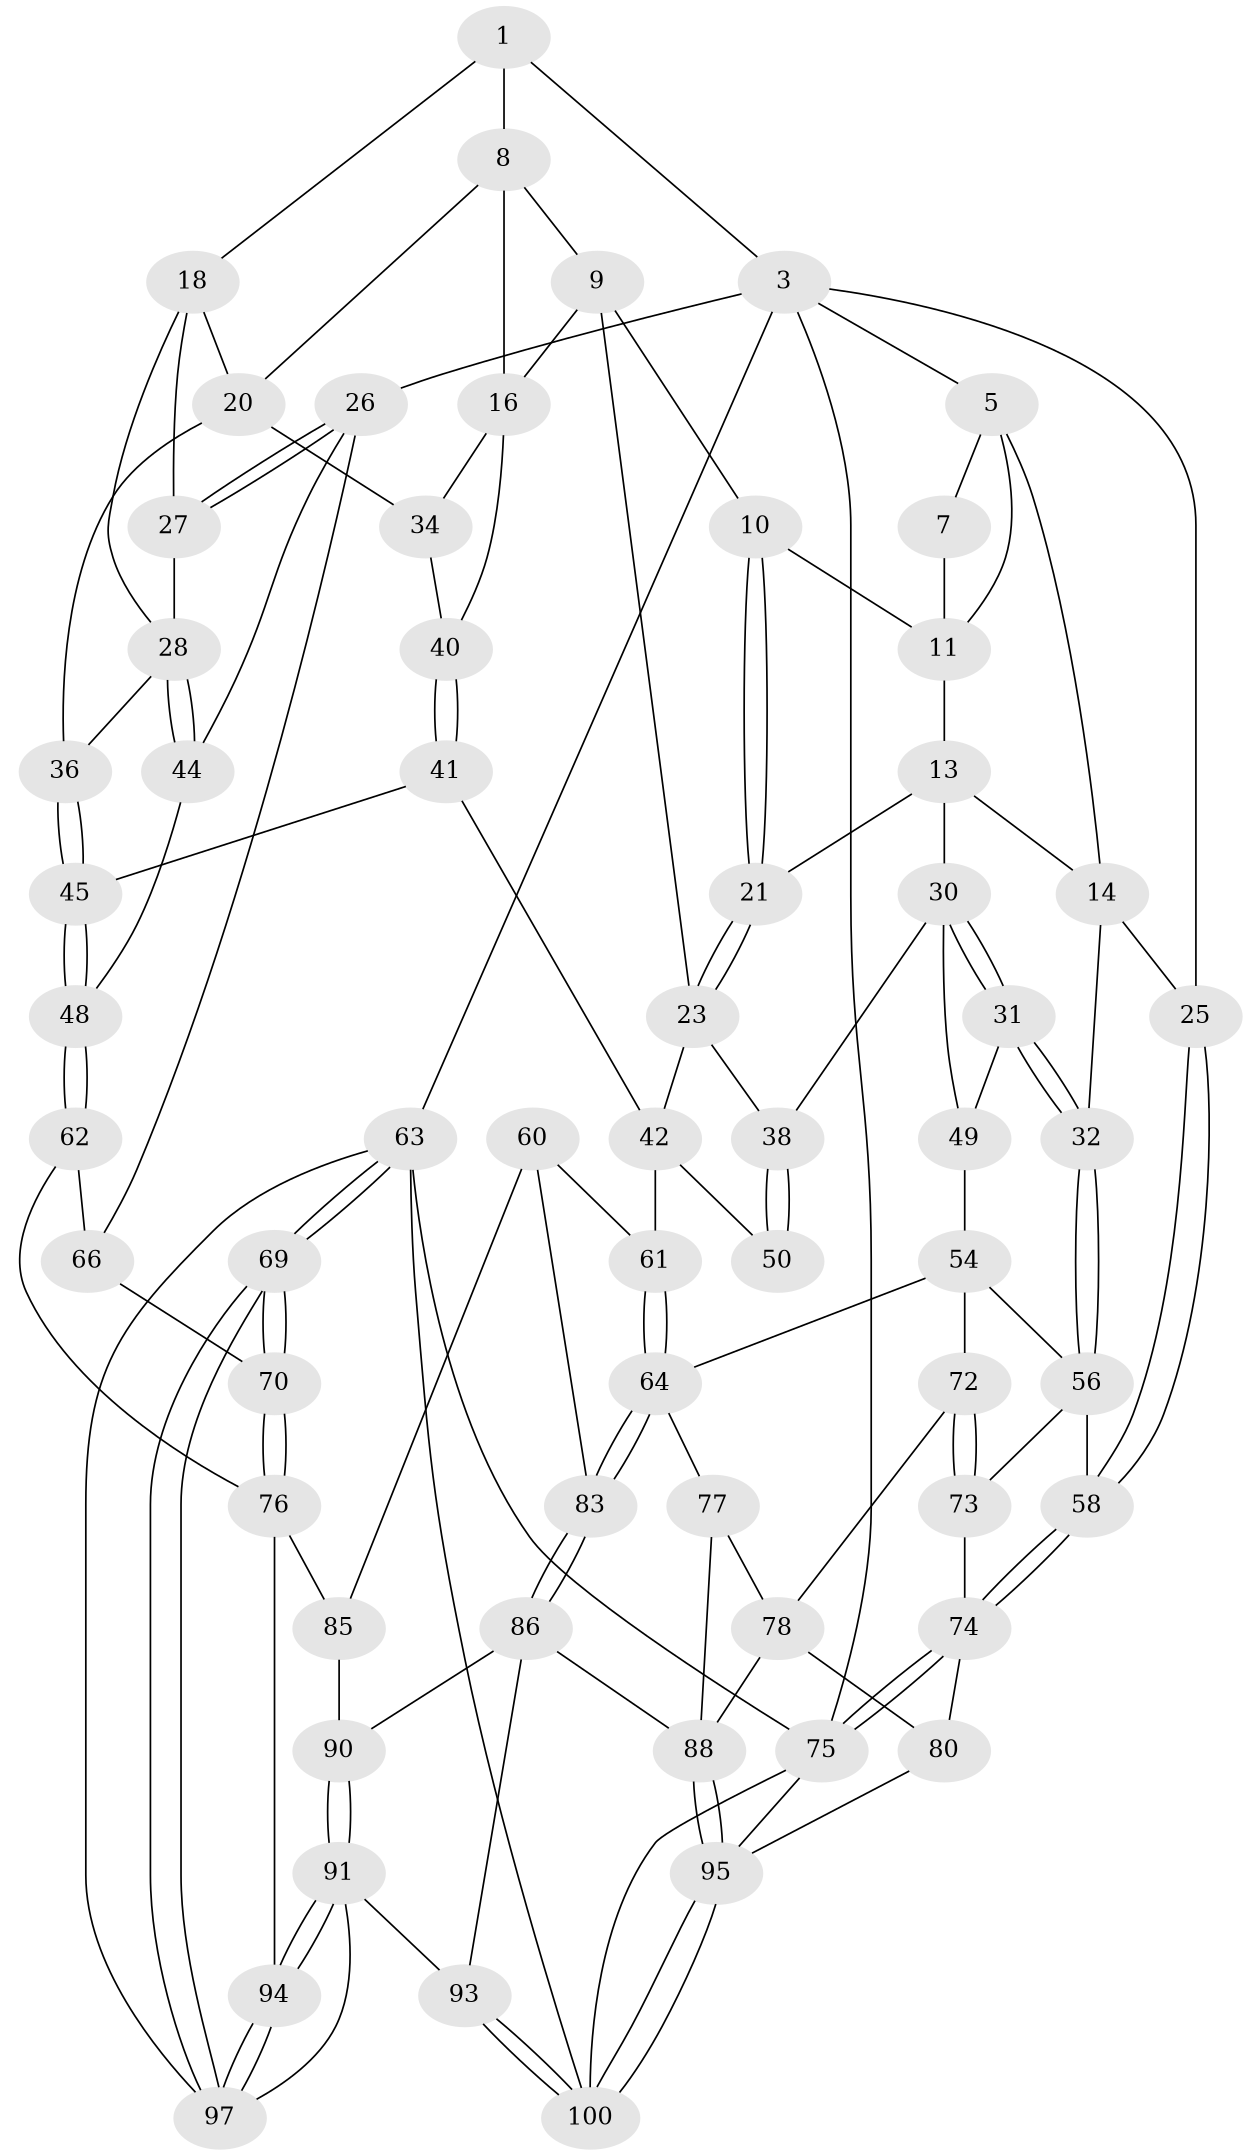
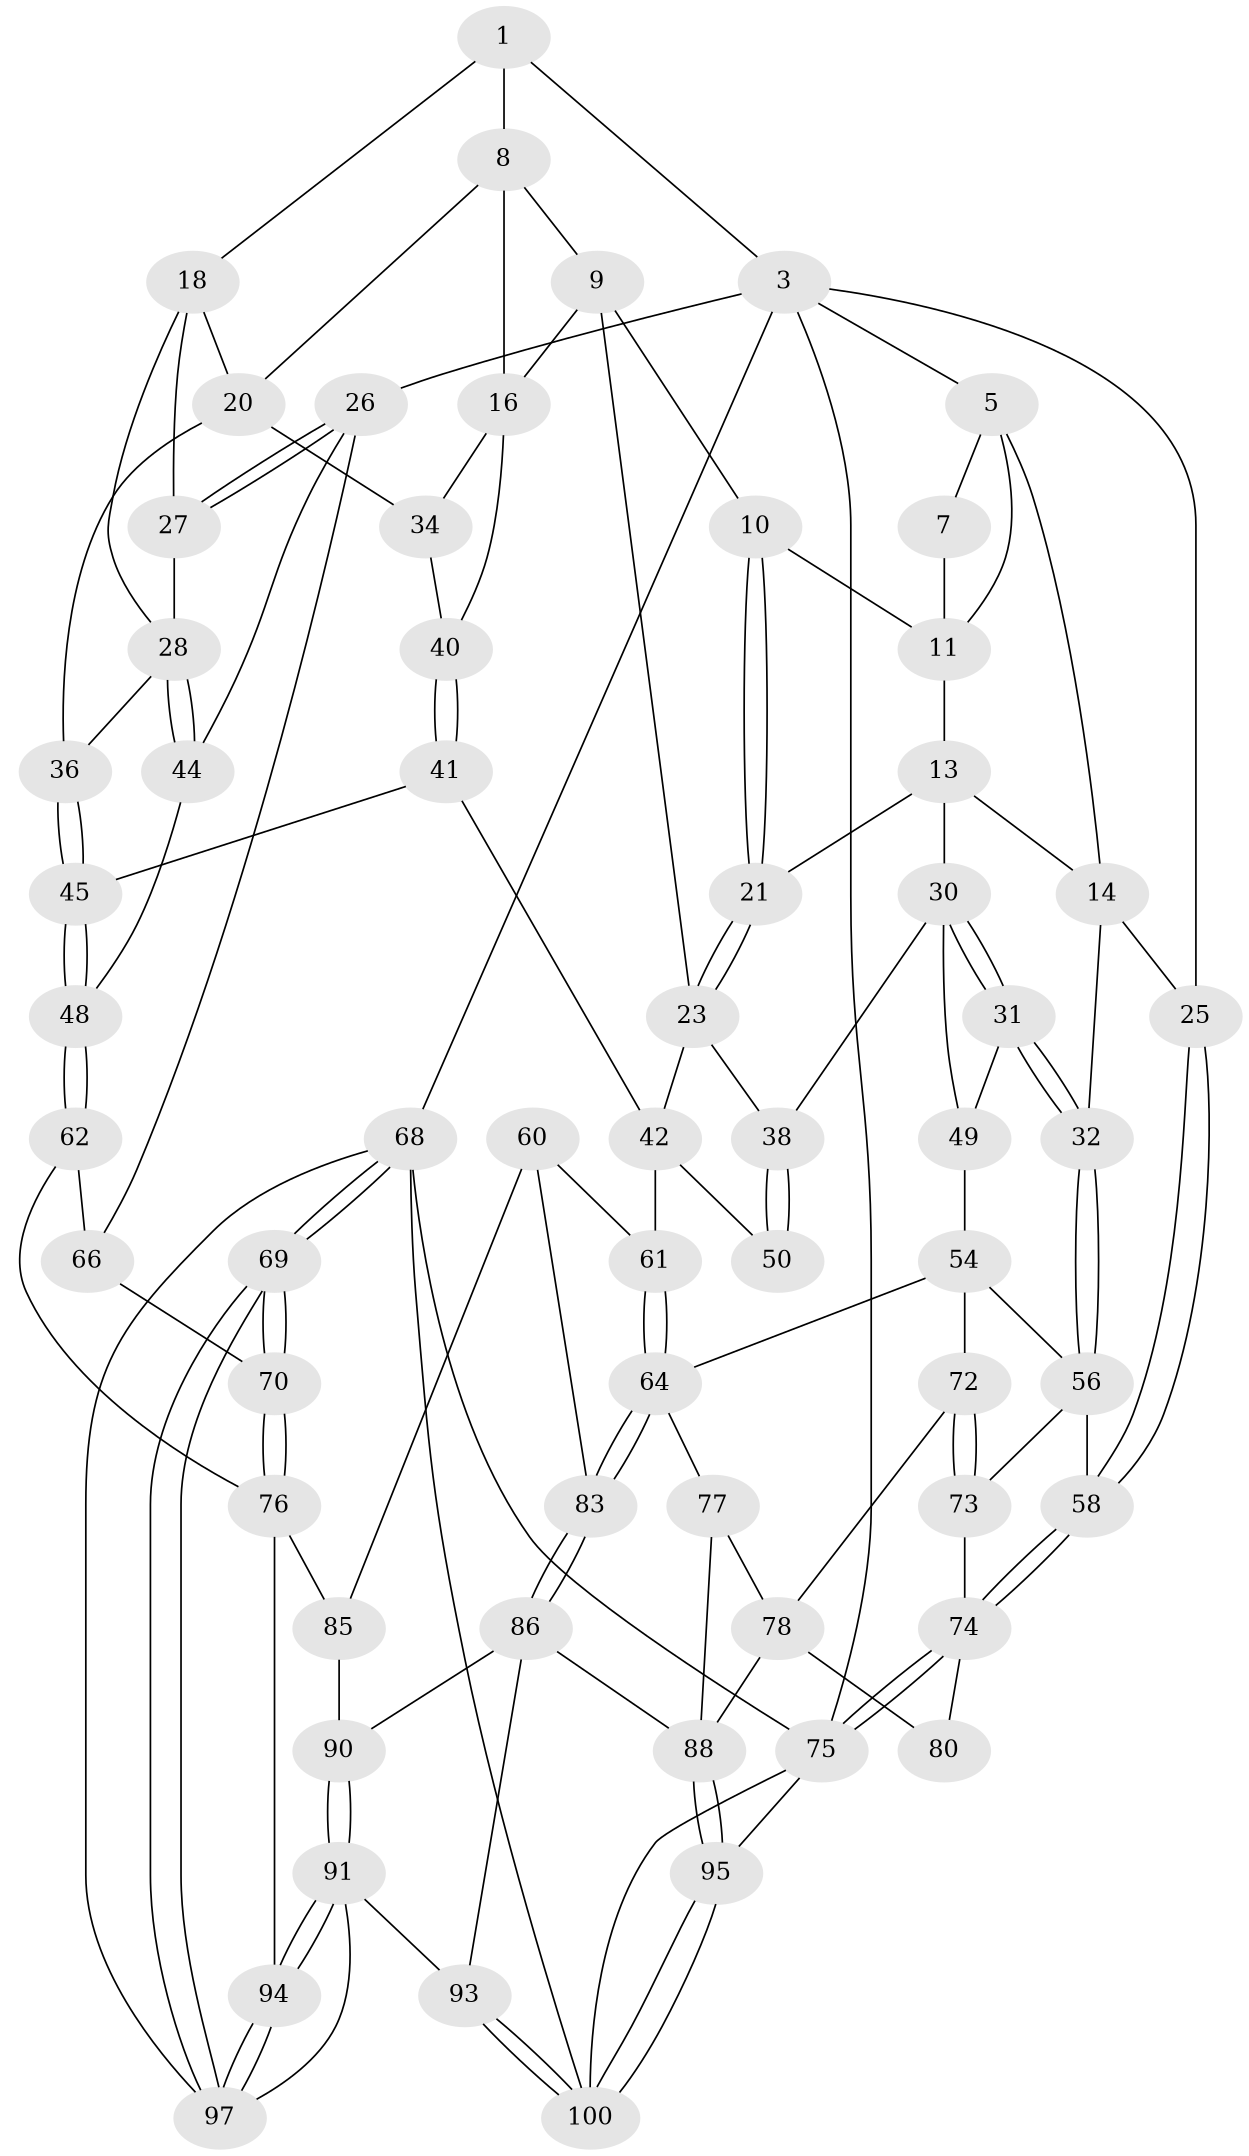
(411, 1139) -> (411, 1139)
(831, 1812) -> none
